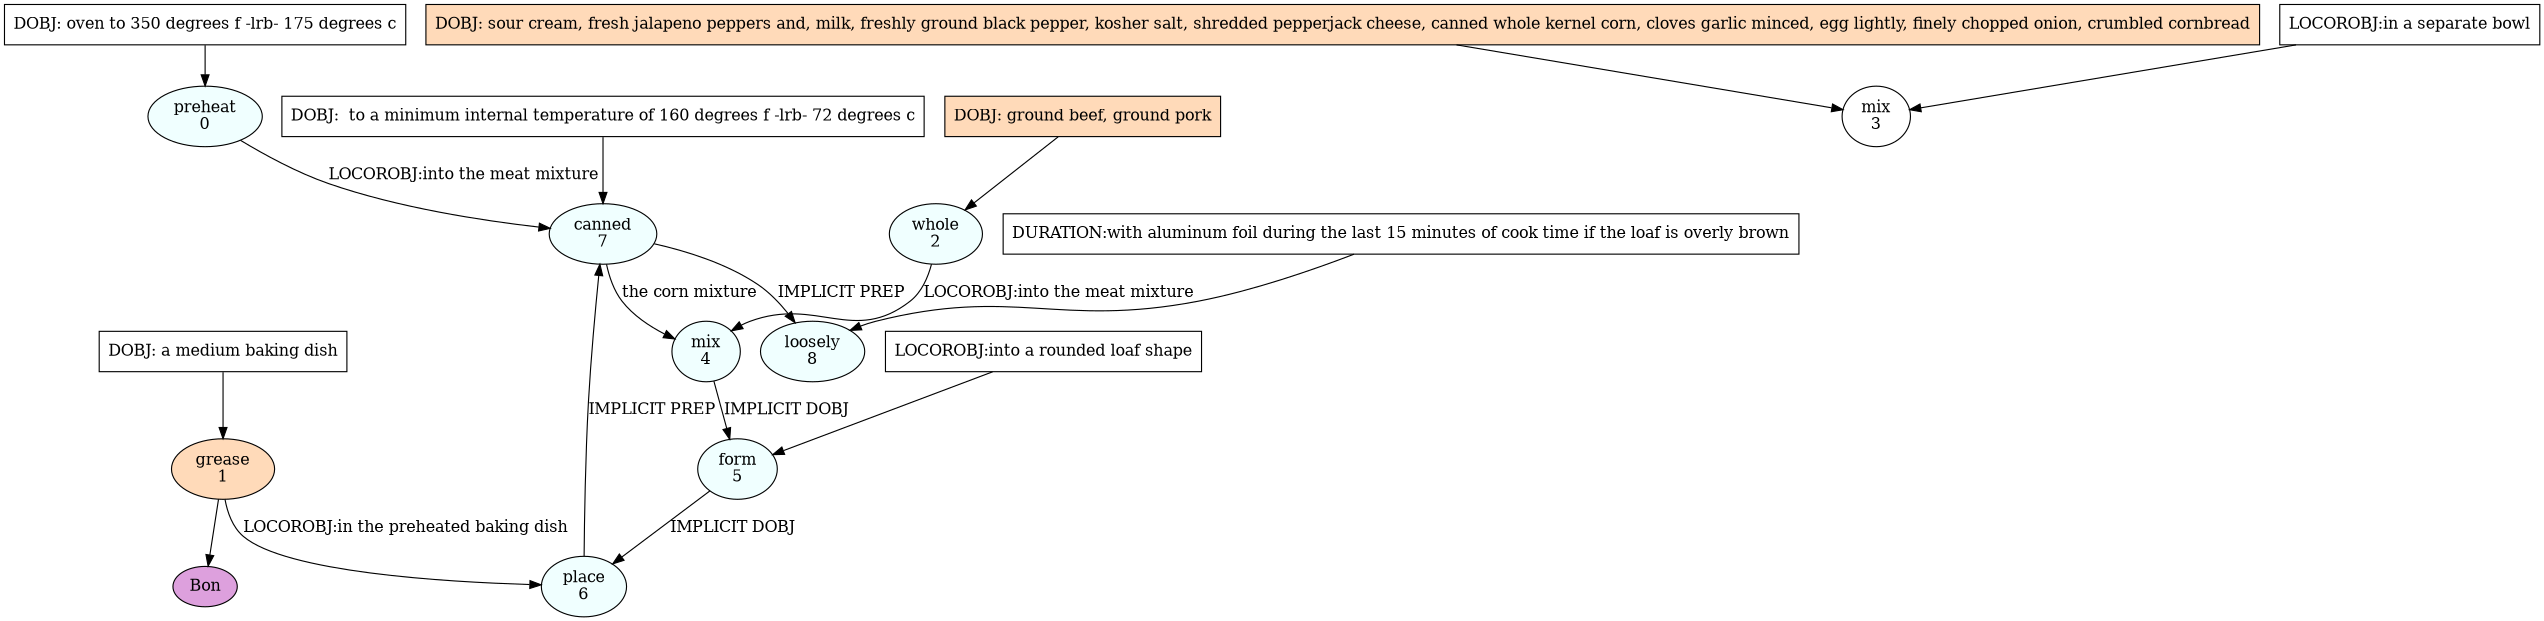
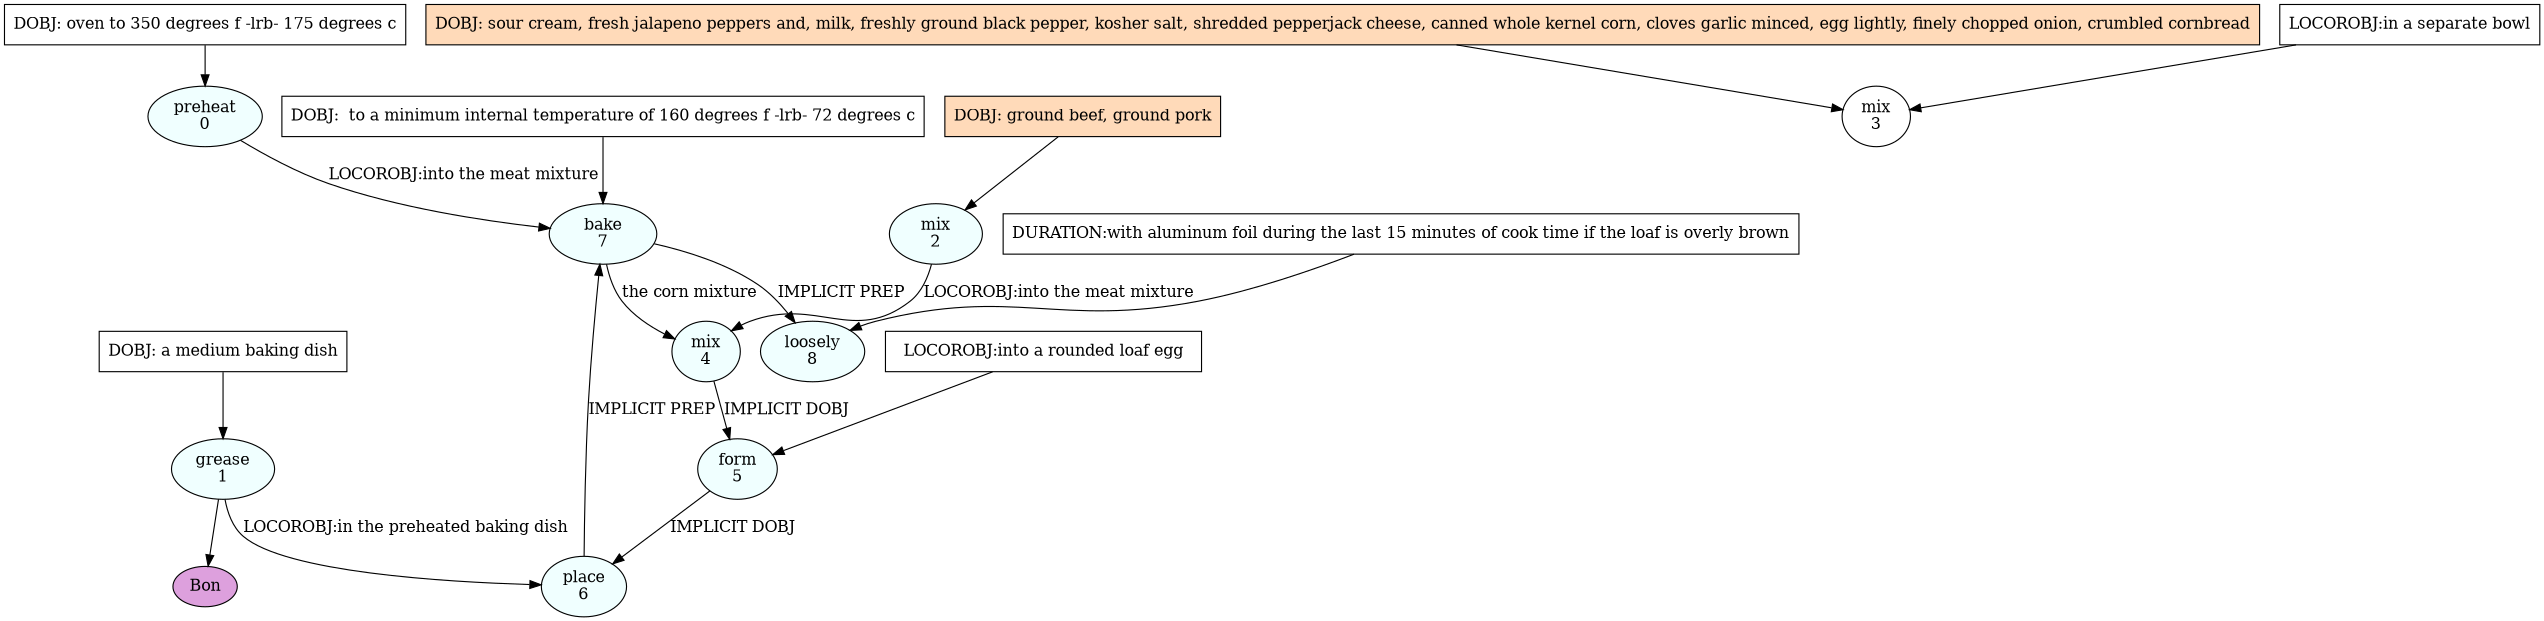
(603, 234) -> (603, 234)
(936, 234) -> (936, 234)
(1043, 352) -> (1043, 352)
(223, 469) -> (223, 469)
